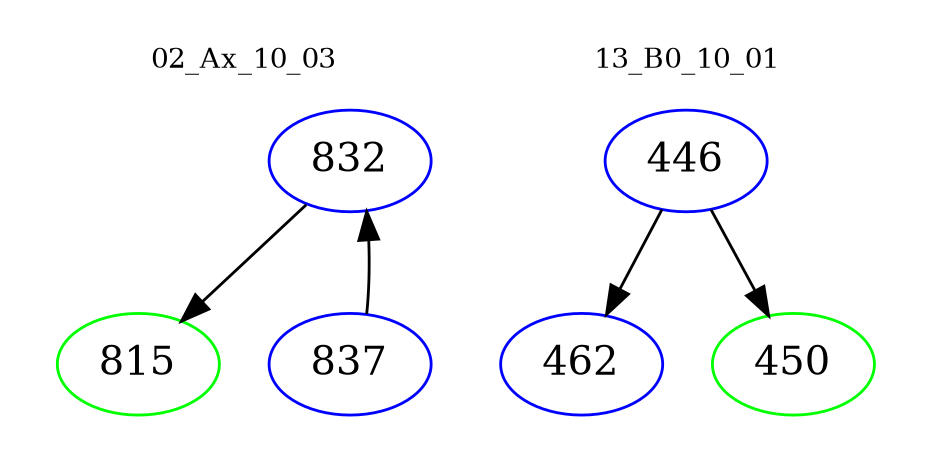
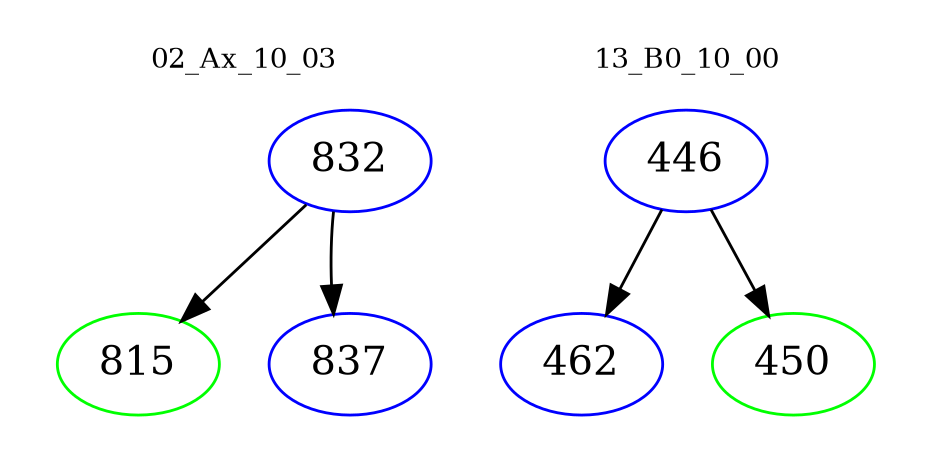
(688, 61) -> (688, 61)
(369, 277) -> (331, 248)
